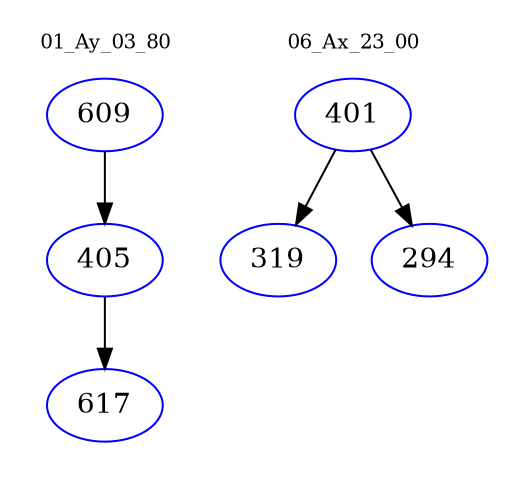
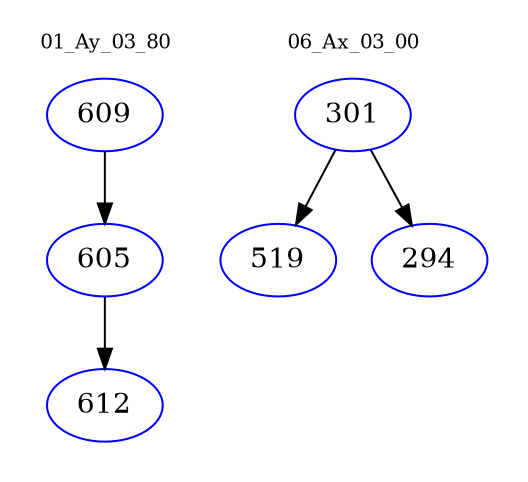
(354, 43) -> (354, 43)
(353, 115) -> (353, 115)
(105, 260) -> (105, 260)
(278, 260) -> (278, 260)
(105, 405) -> (105, 405)
